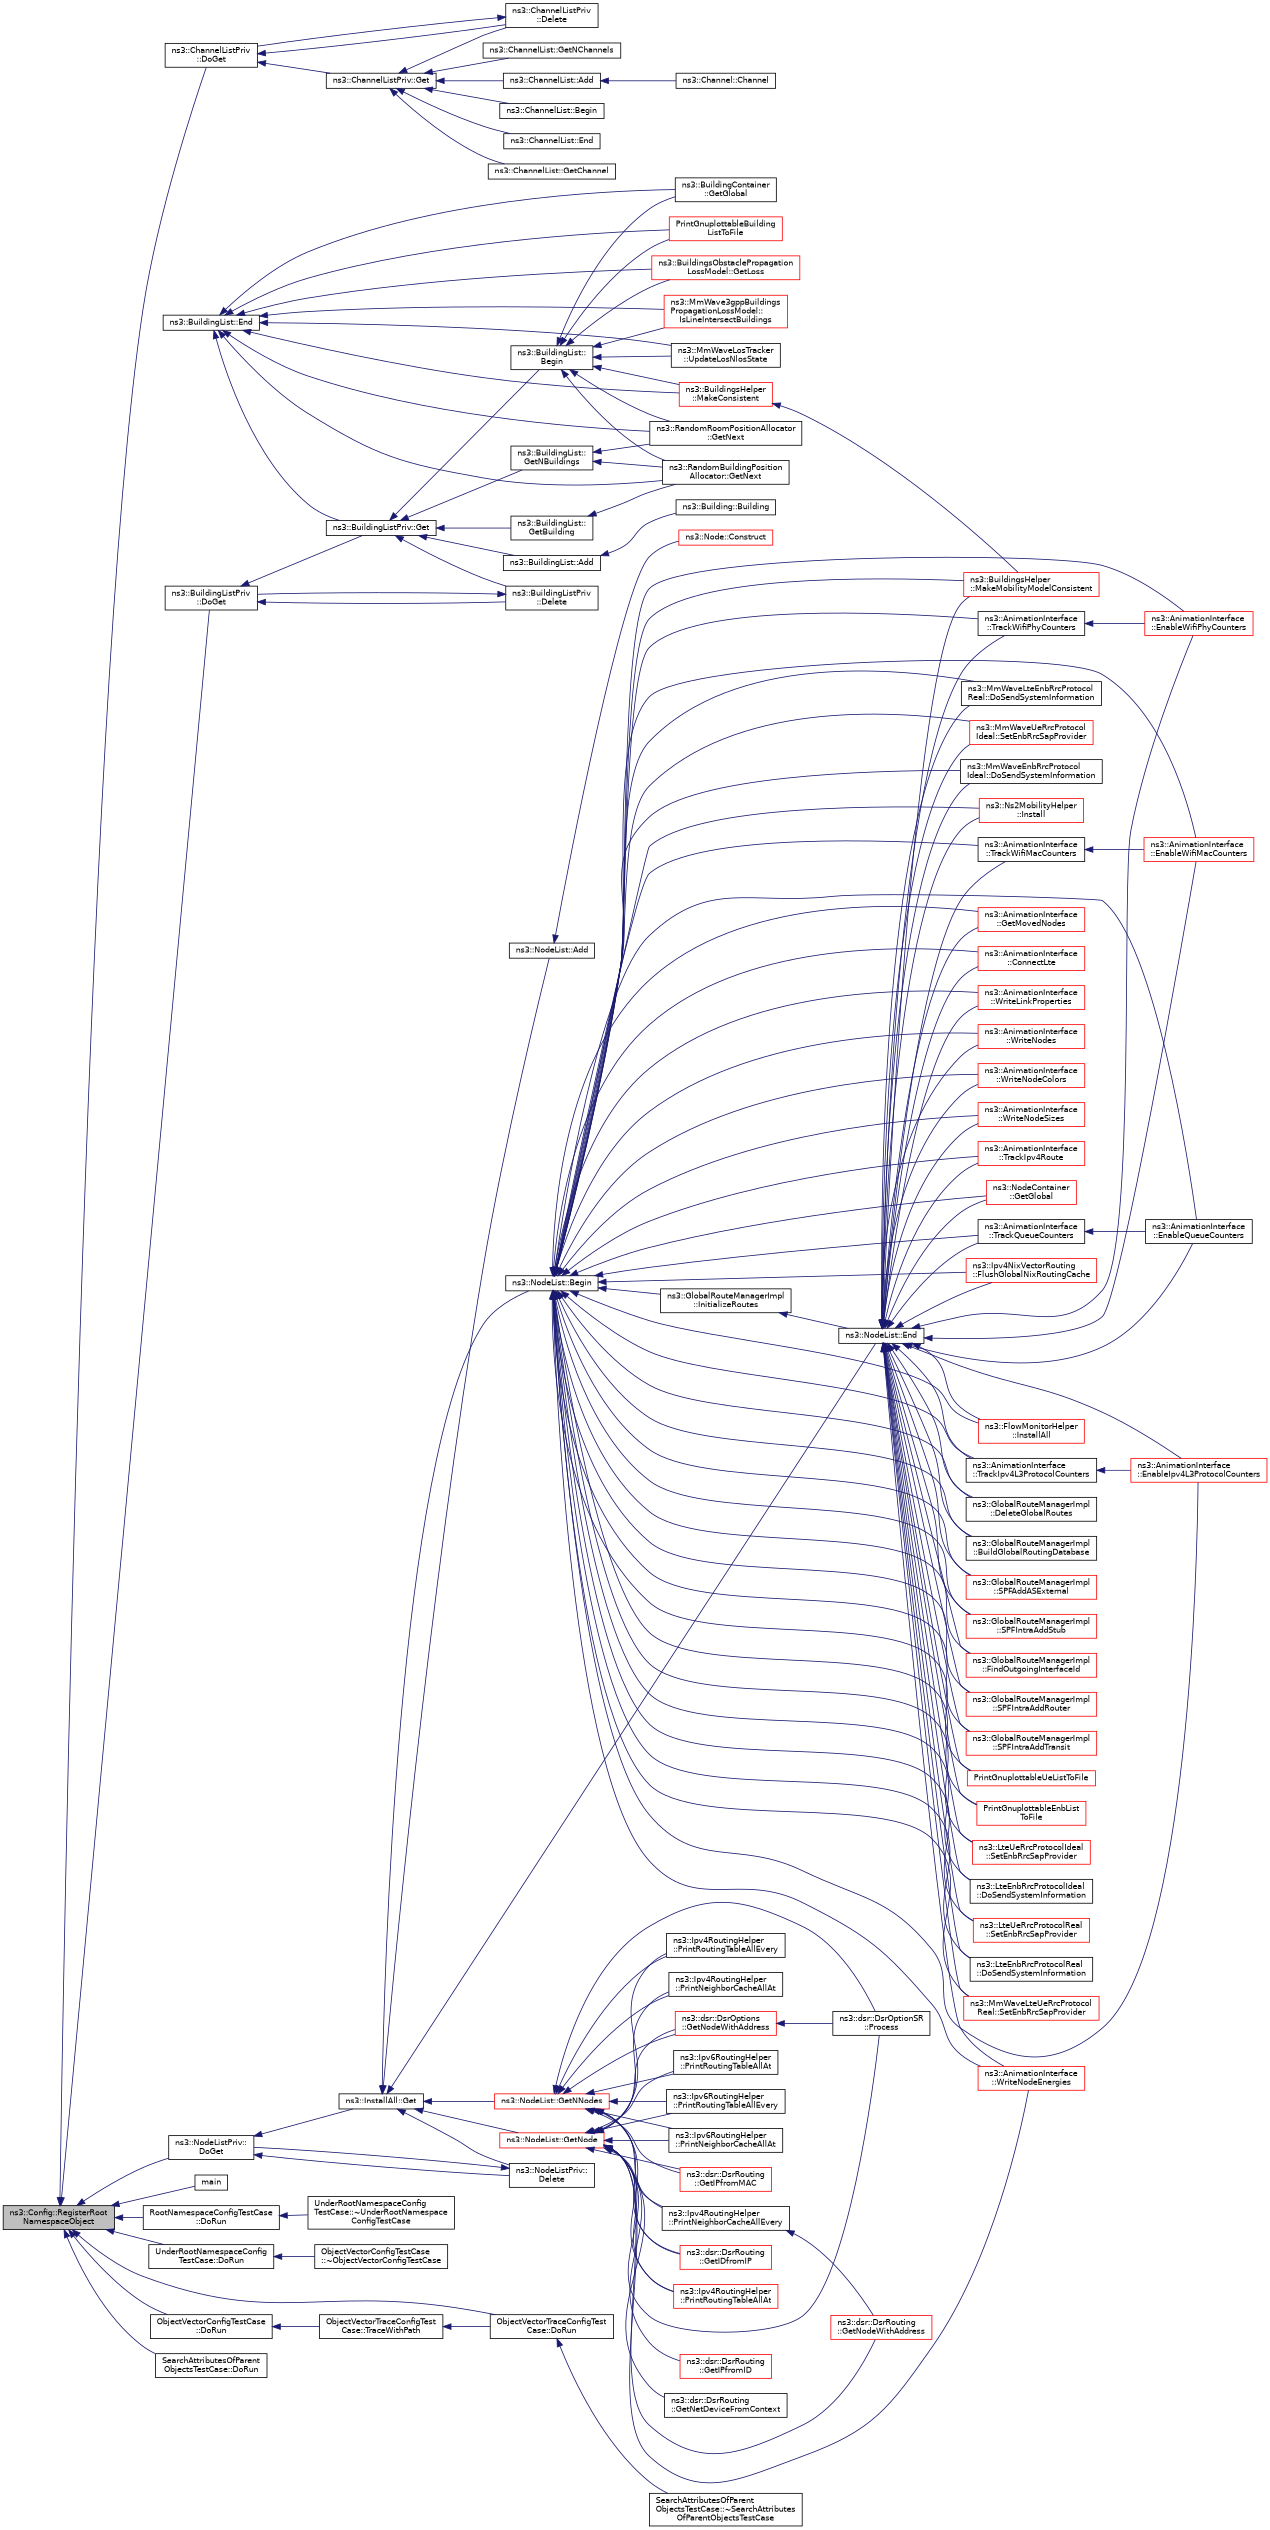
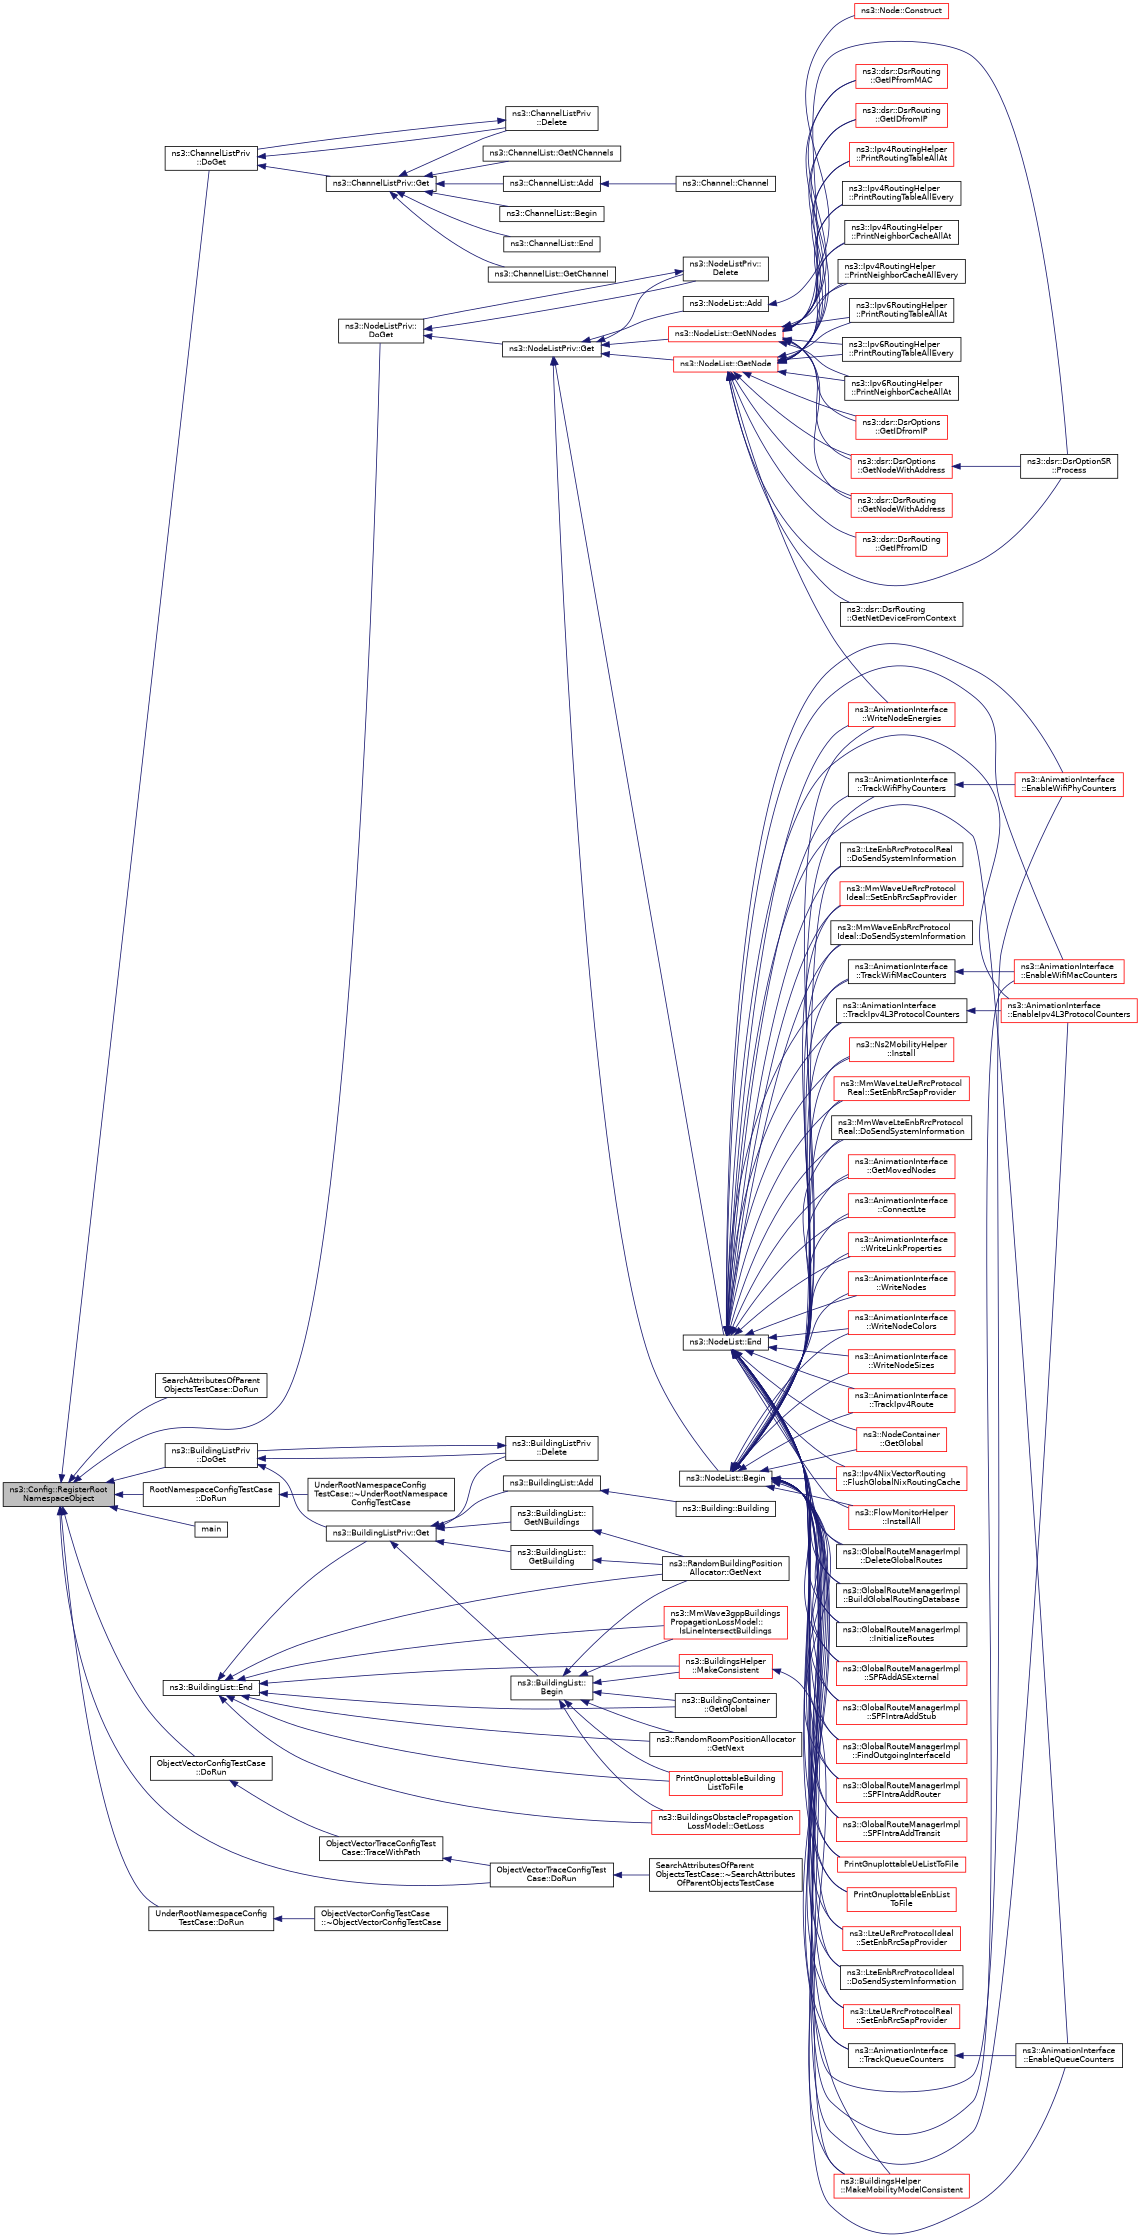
(726, 355) -> none
none -> (902, 427)
(625, 448) -> none
(817, 1321) -> (808, 1485)
(381, 2101) -> (552, 349)
(839, 2269) -> (815, 432)
